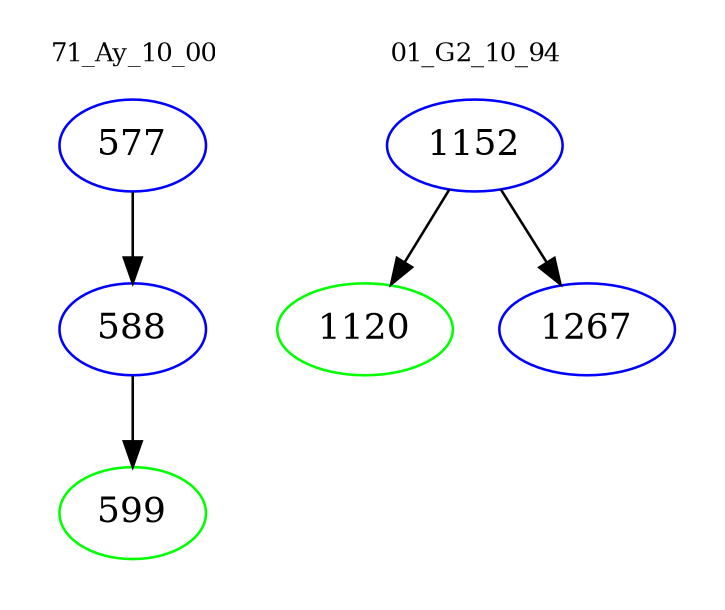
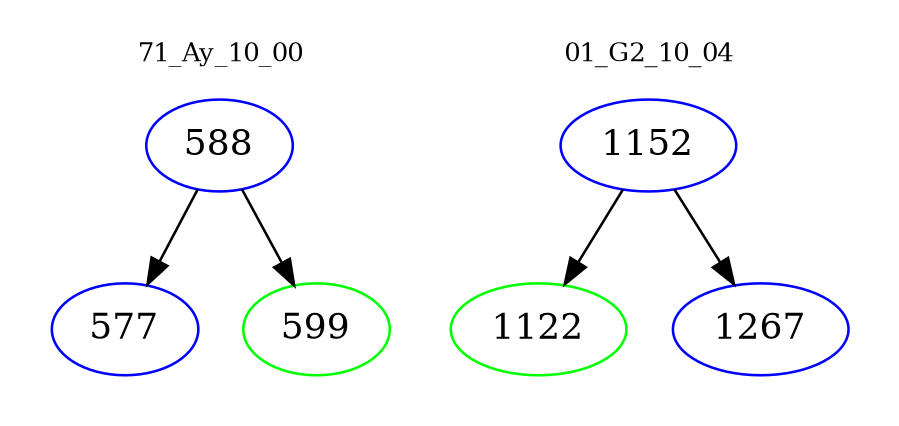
(476, 55) -> (650, 55)
(133, 225) -> (179, 225)
(365, 329) -> (539, 329)
